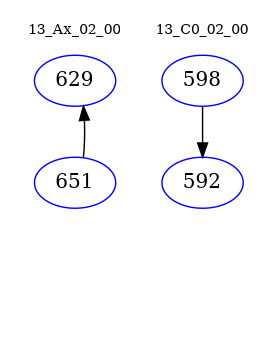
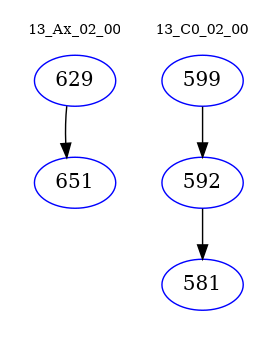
(203, 81) -> (203, 81)
(85, 139) -> (66, 125)
none -> (203, 285)
